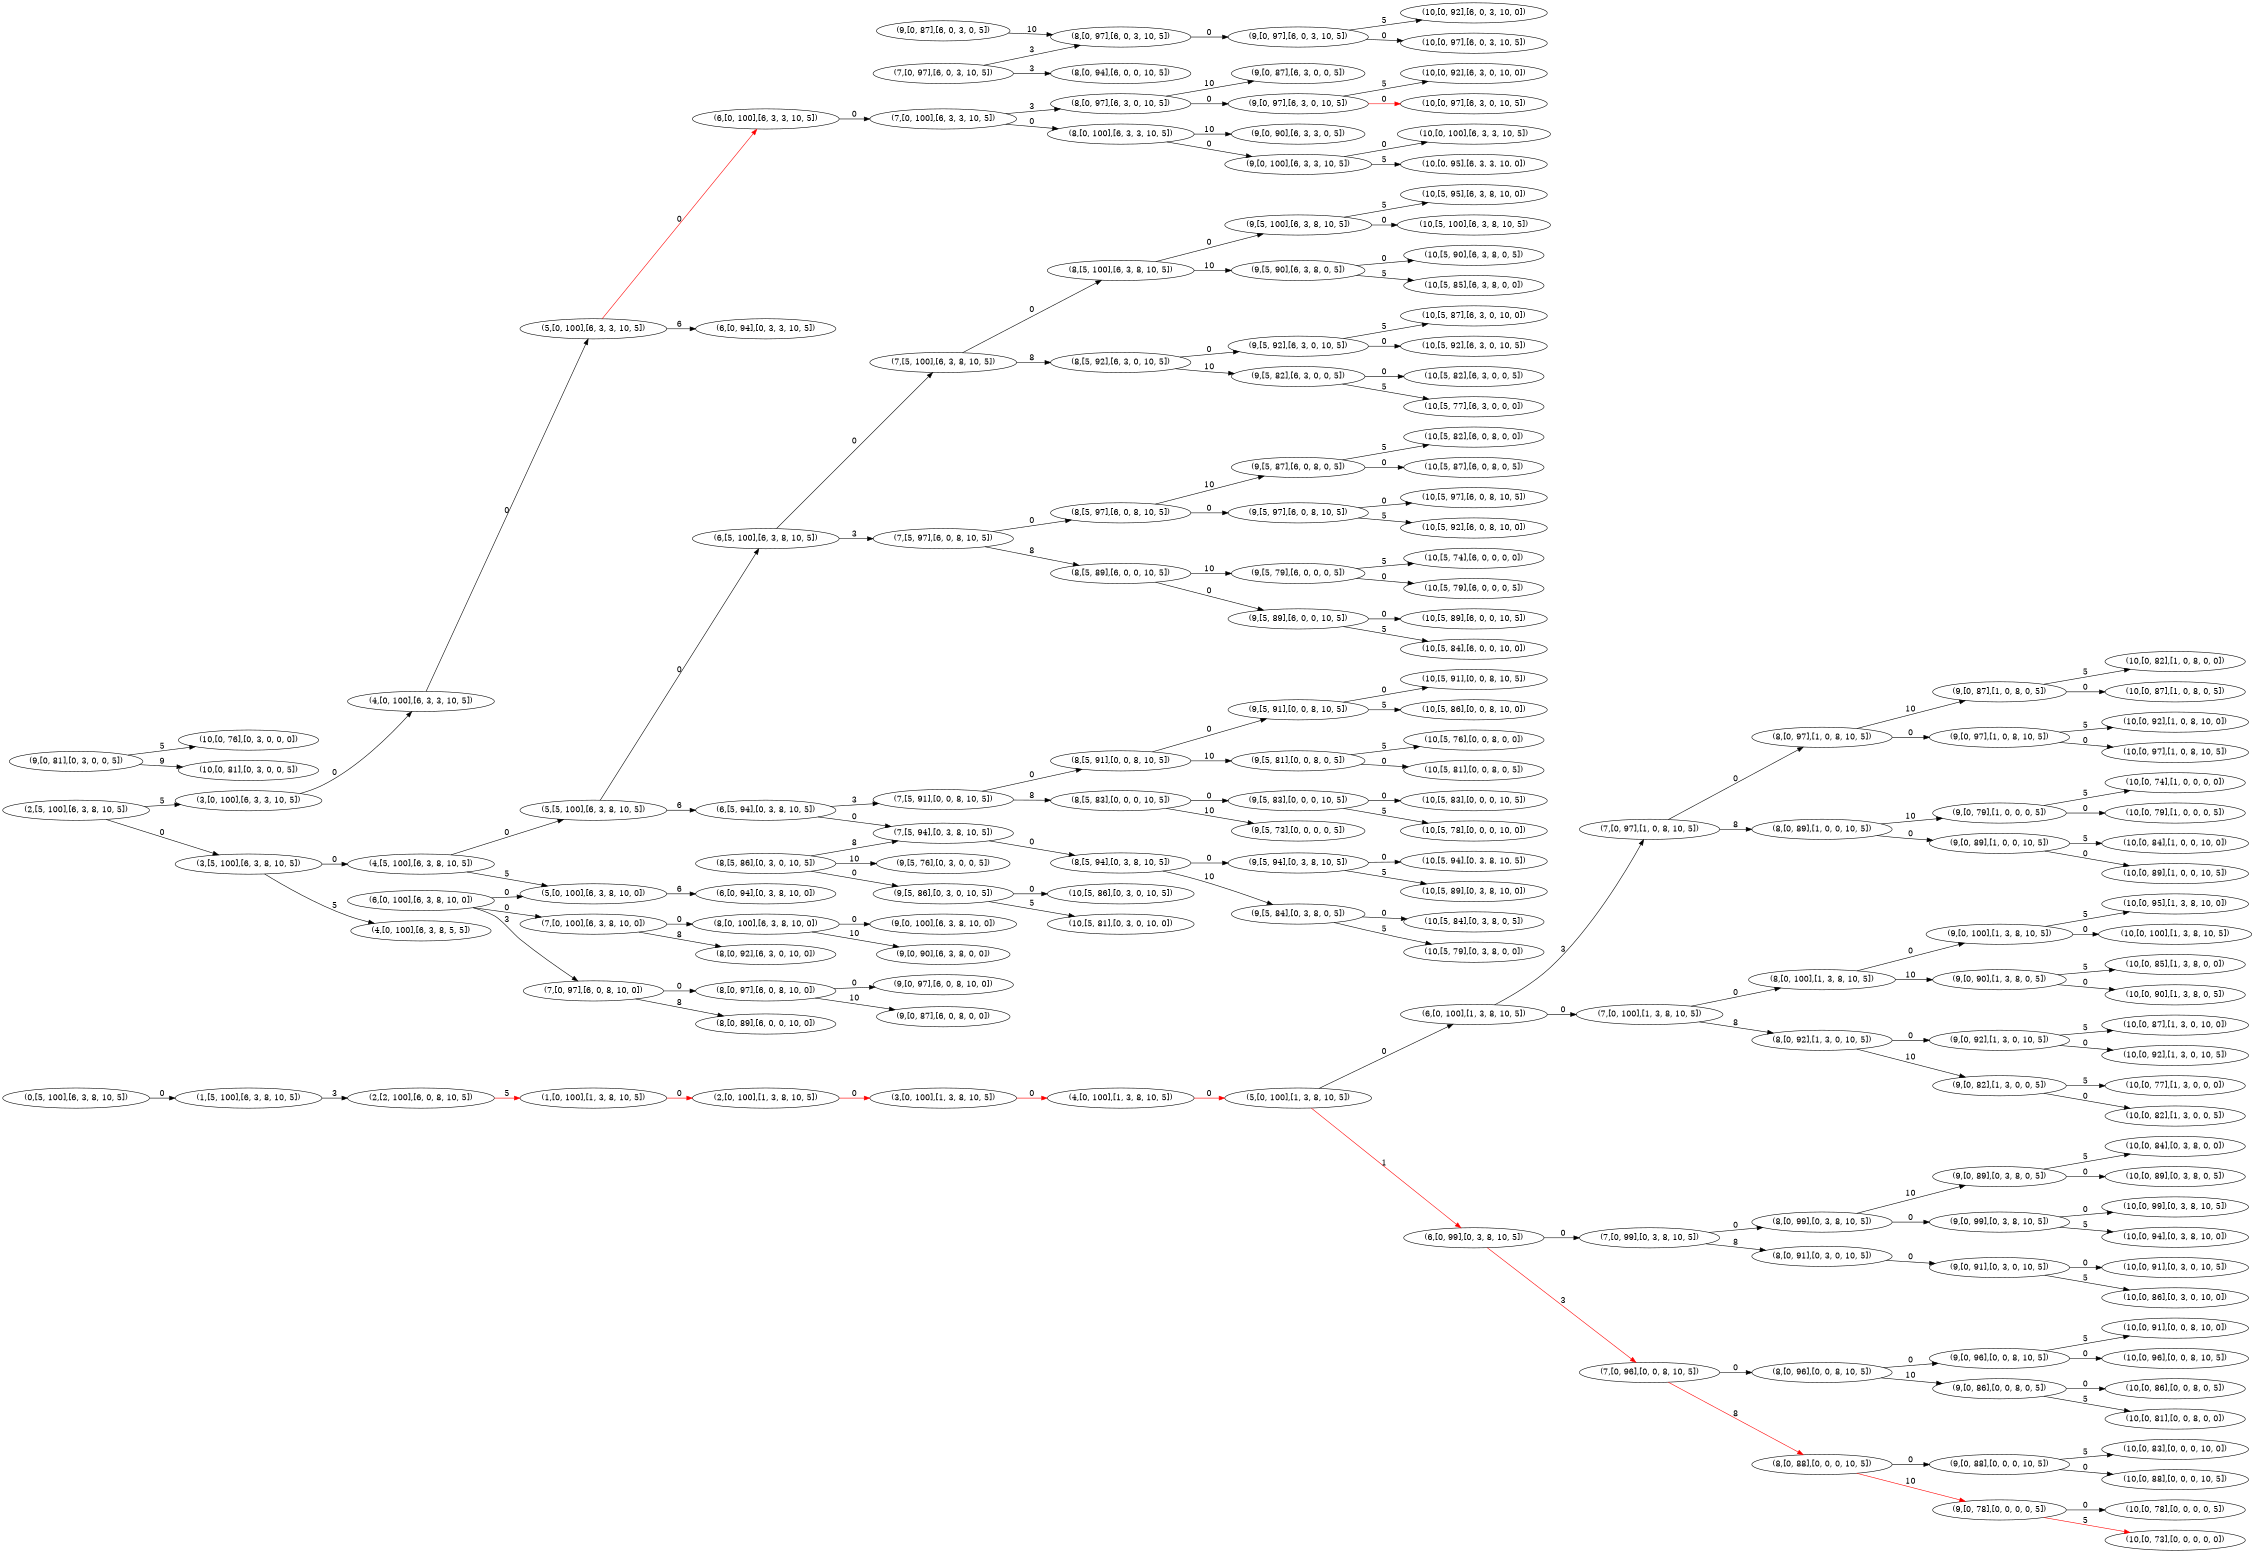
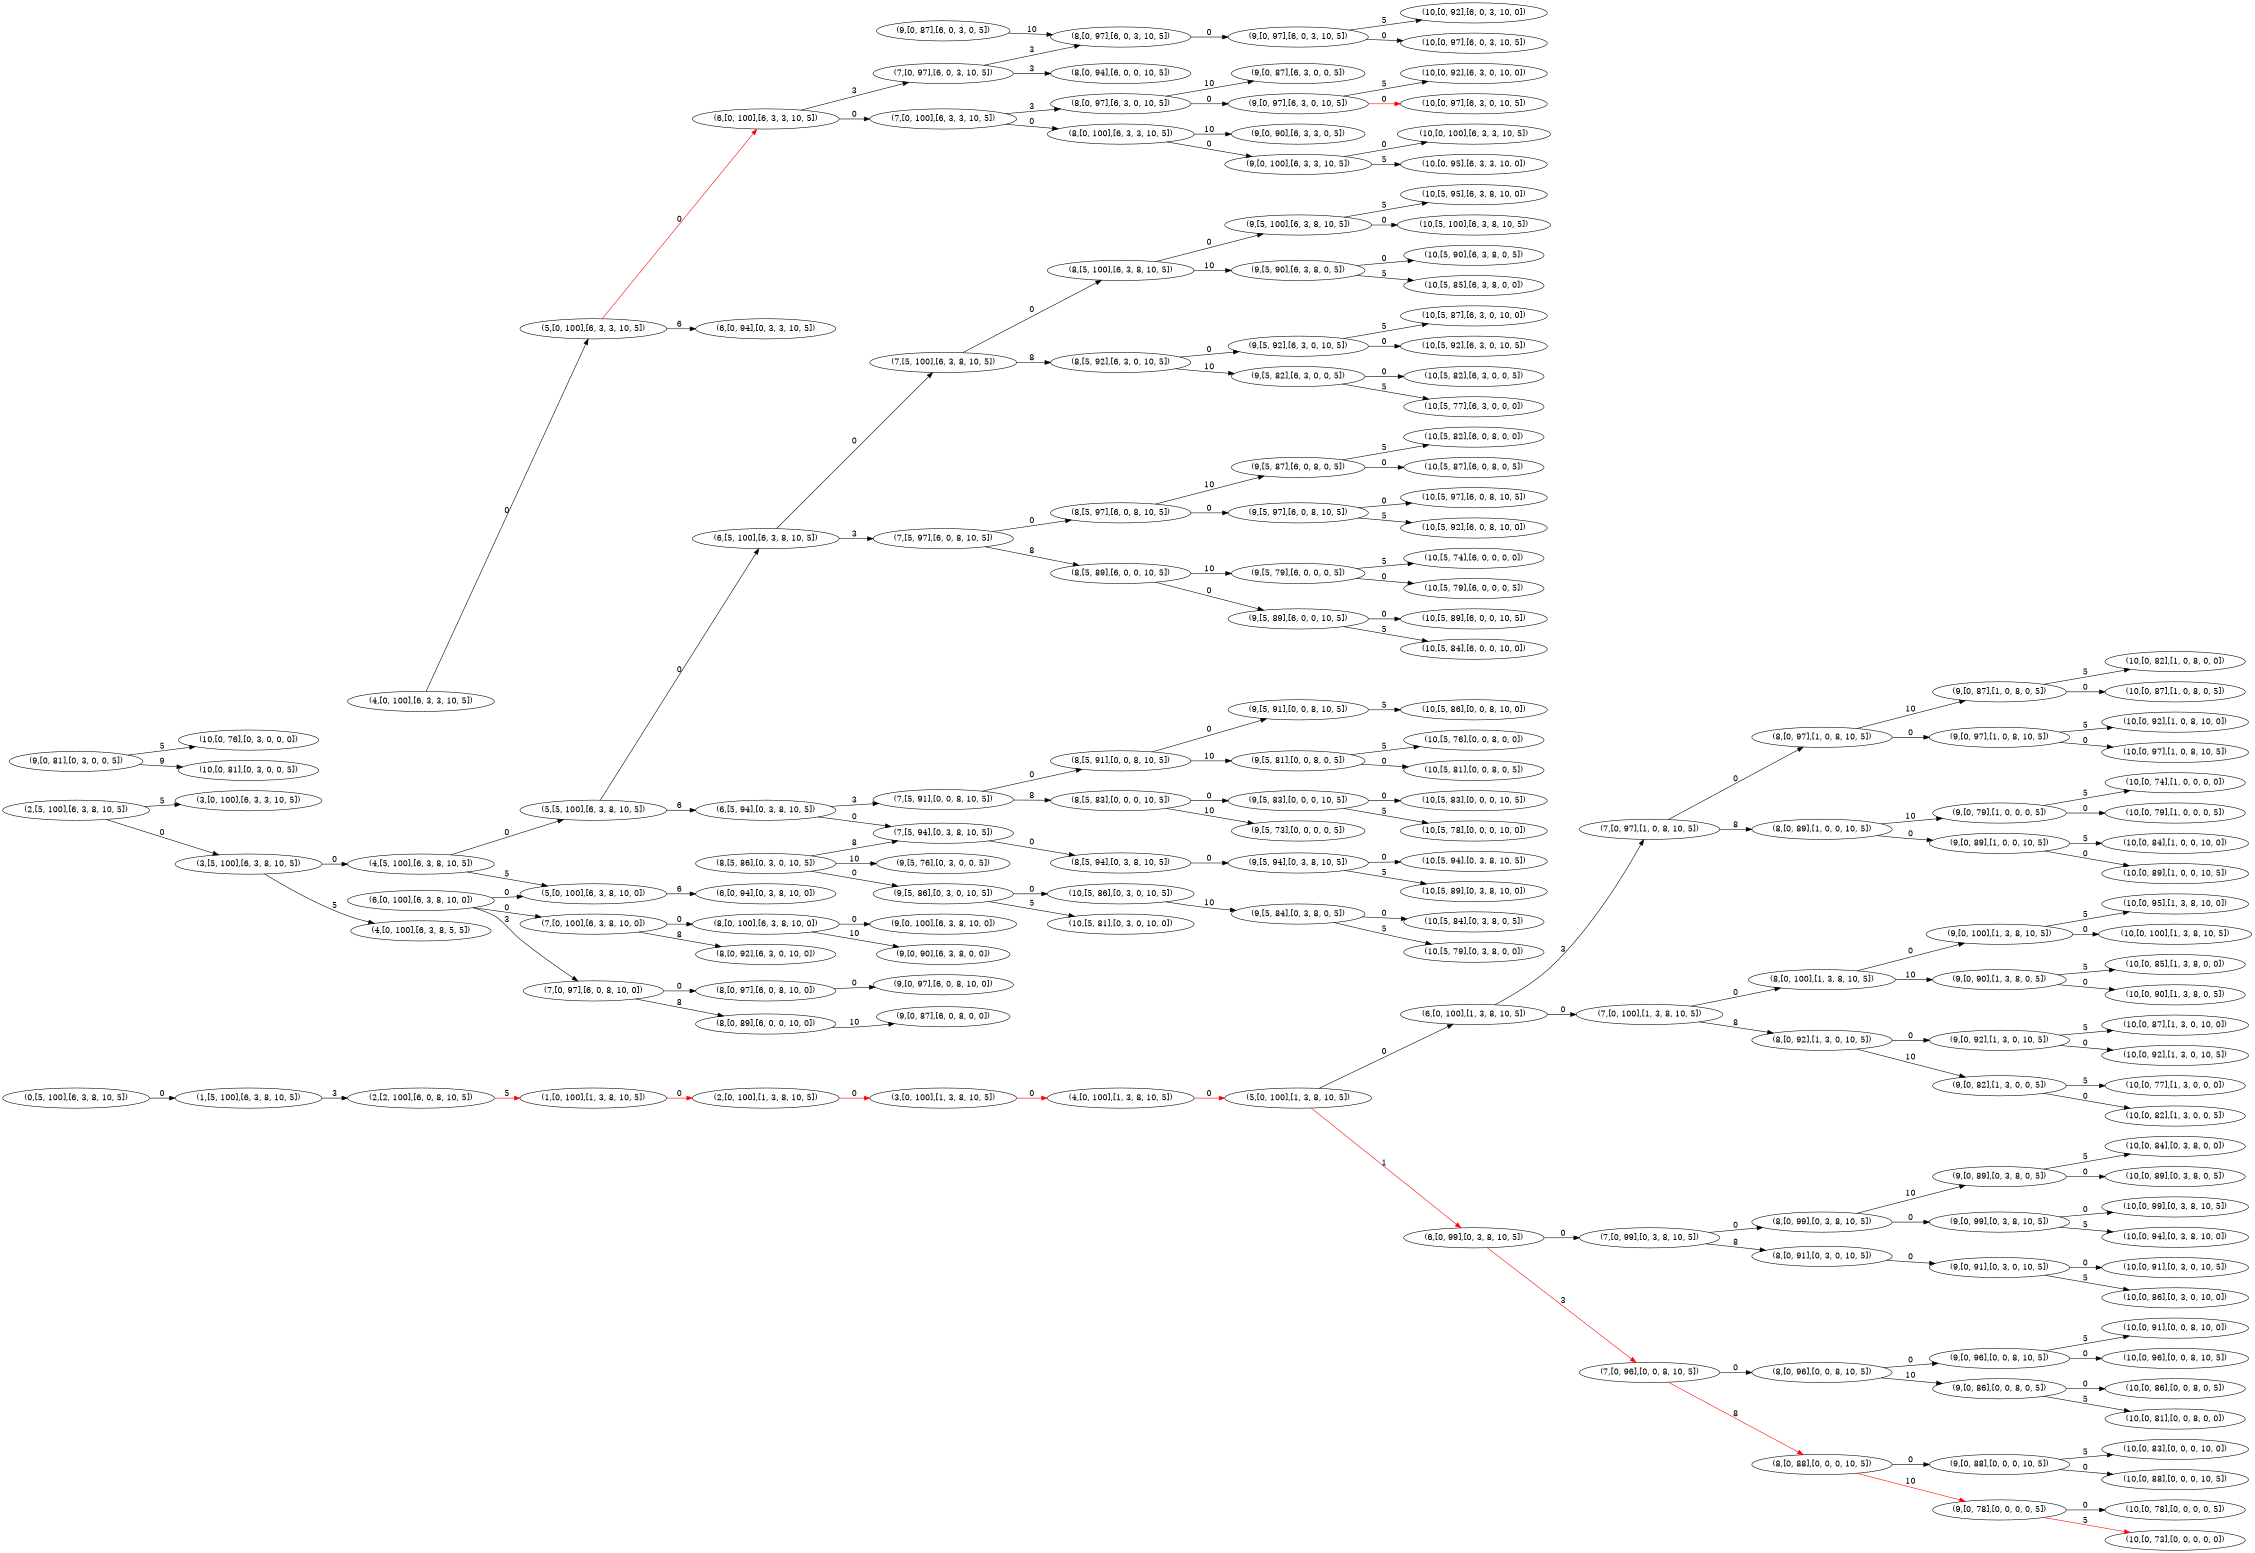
none -> (852, 97)
(1474, 680) -> none
(359, 762) -> none
(1216, 885) -> (1198, 907)
(852, 1004) -> (860, 1027)
